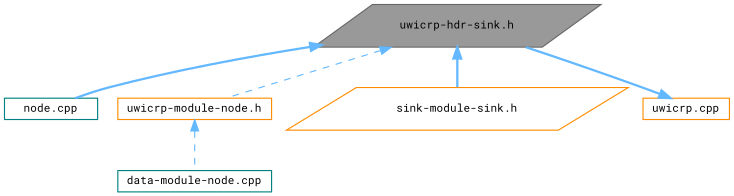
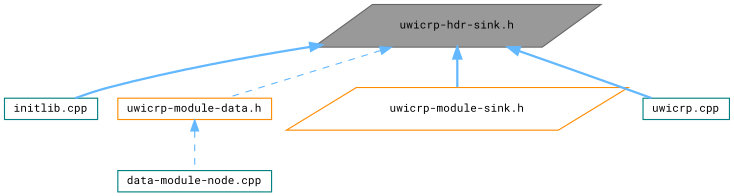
(593, 70) -> (585, 74)
(51, 109) -> (51, 109)
(195, 109) -> (195, 109)
(457, 109) -> (457, 109)
(686, 109) -> (686, 109)
